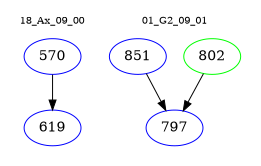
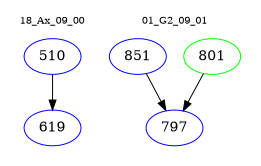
(53, 57) -> (53, 57)
(212, 57) -> (212, 57)
